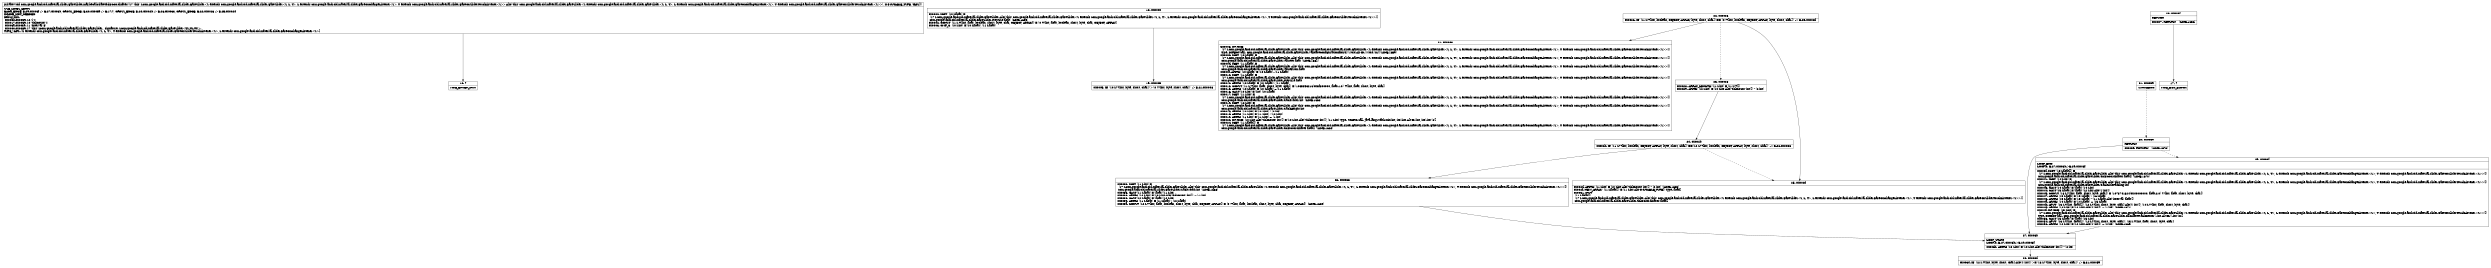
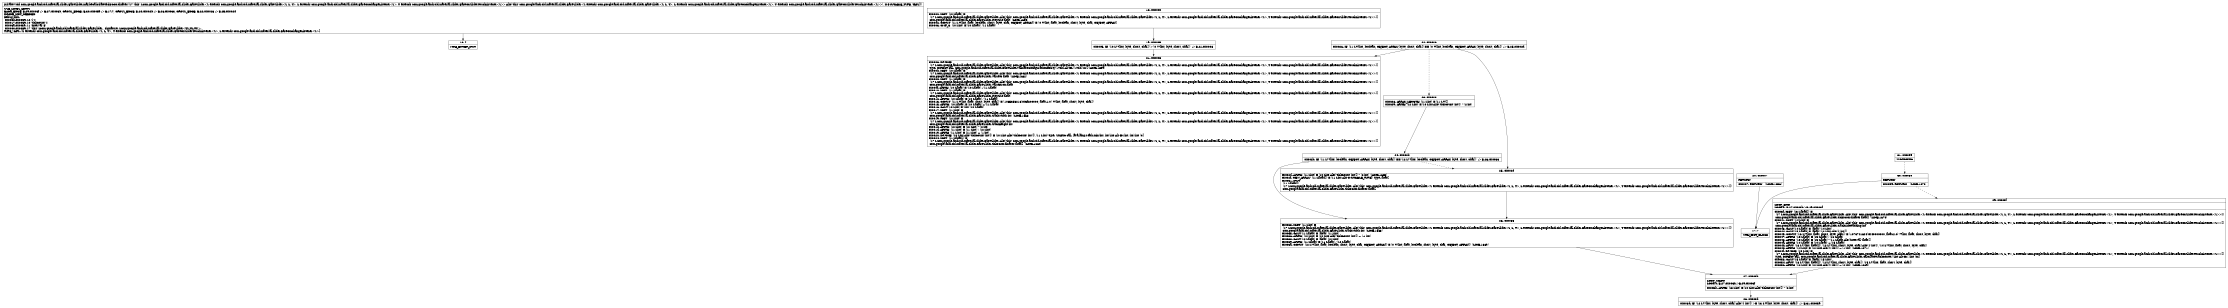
none -> (1154, 52)
(2041, 155) -> (1809, 187)
none -> (1507, 204)
